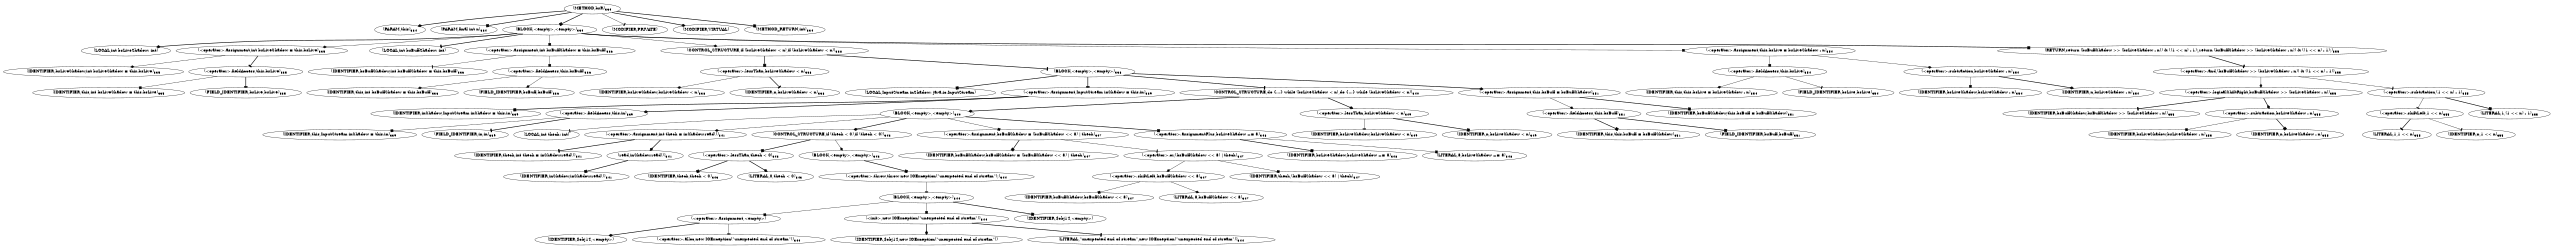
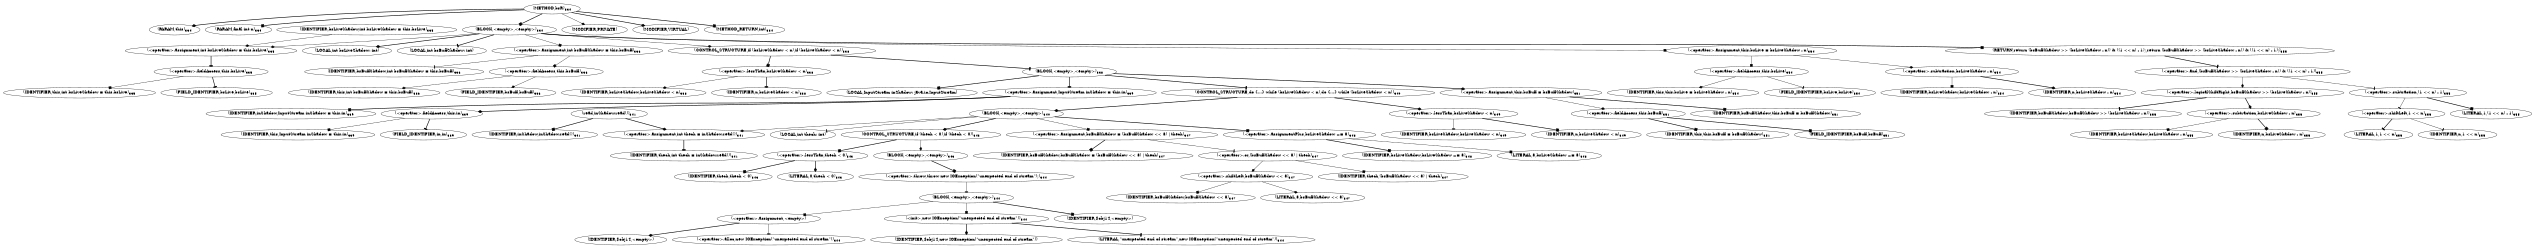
(613, 19) -> (572, 18)
(180, 61) -> (291, 40)
(657, 144) -> (644, 124)
